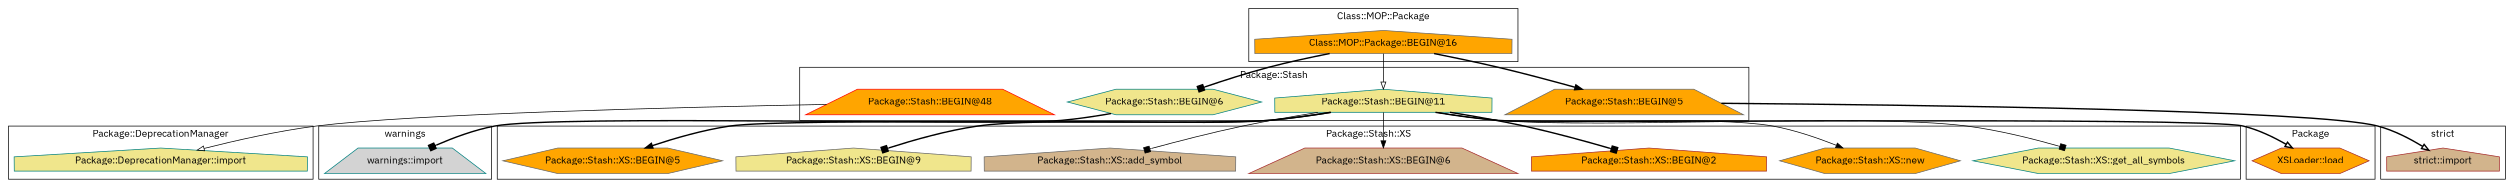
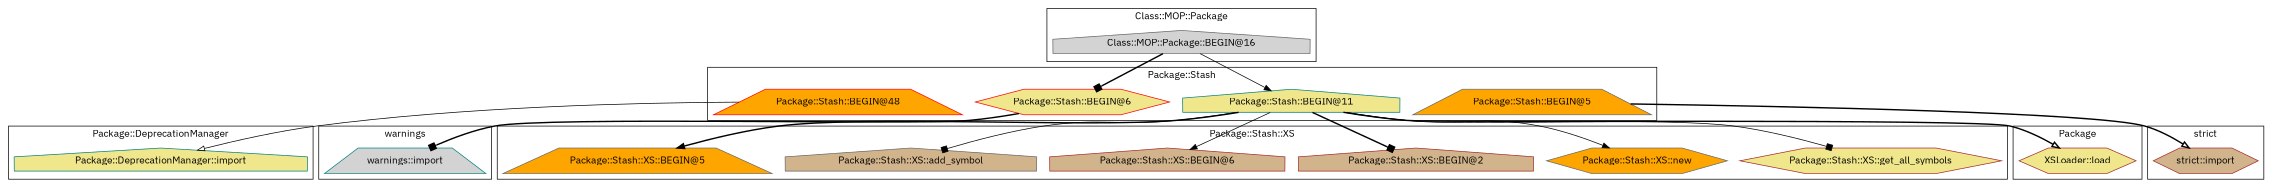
(1383, 43) -> (1182, 43)
(1383, 72) -> (1236, 72)
(1519, 72) -> none
(1164, 102) -> (1072, 102)
(613, 161) -> (638, 161)
(854, 161) -> none
(1383, 161) -> (1167, 161)
(1649, 161) -> (1416, 161)
(2104, 161) -> (1871, 161)
(2311, 161) -> (2078, 161)
(2443, 161) -> (2206, 161)
